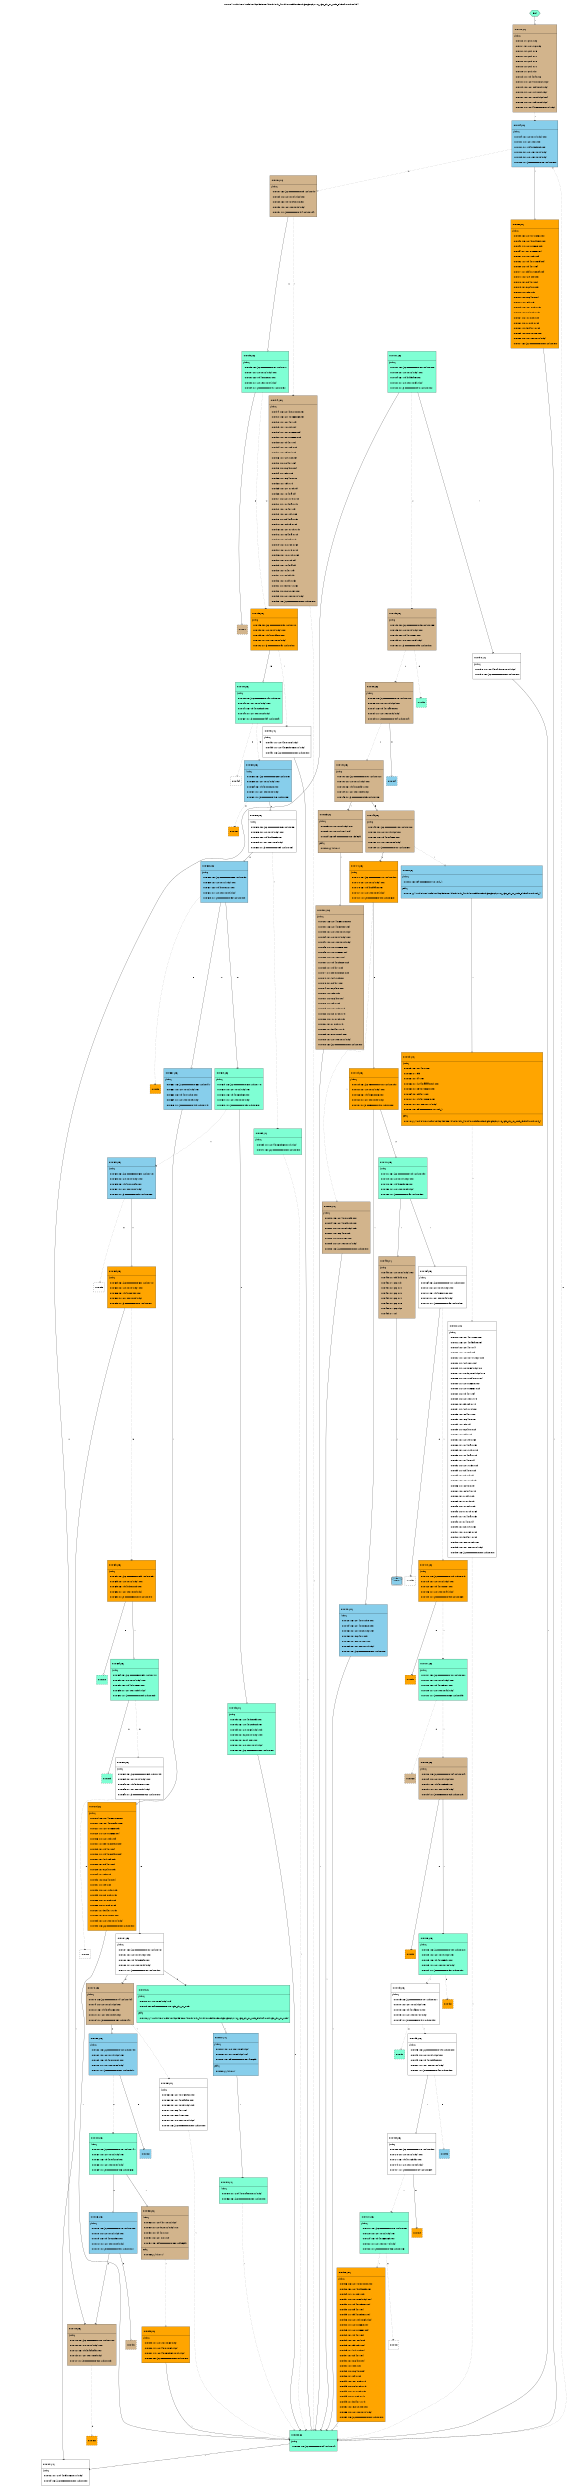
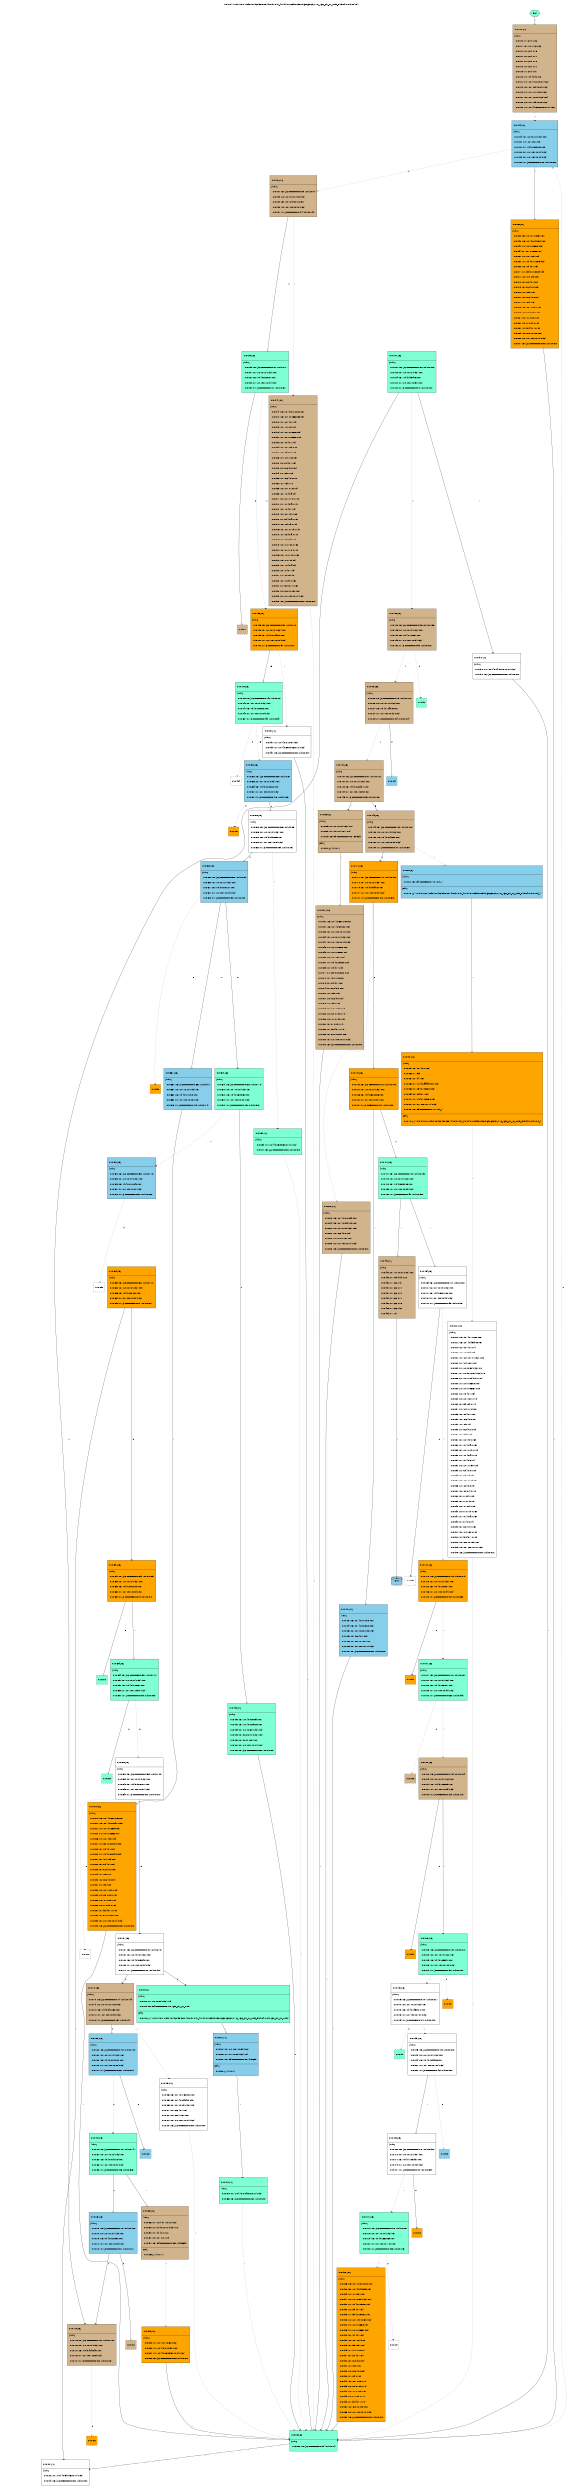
(132, 1232) -> none
(132, 1434) -> (132, 1434)
(397, 1581) -> (397, 1581)
